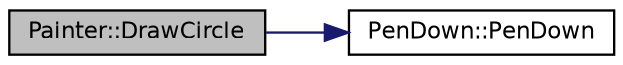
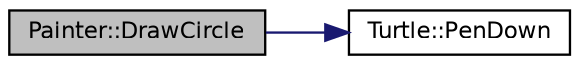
(482, 33) -> (459, 33)
